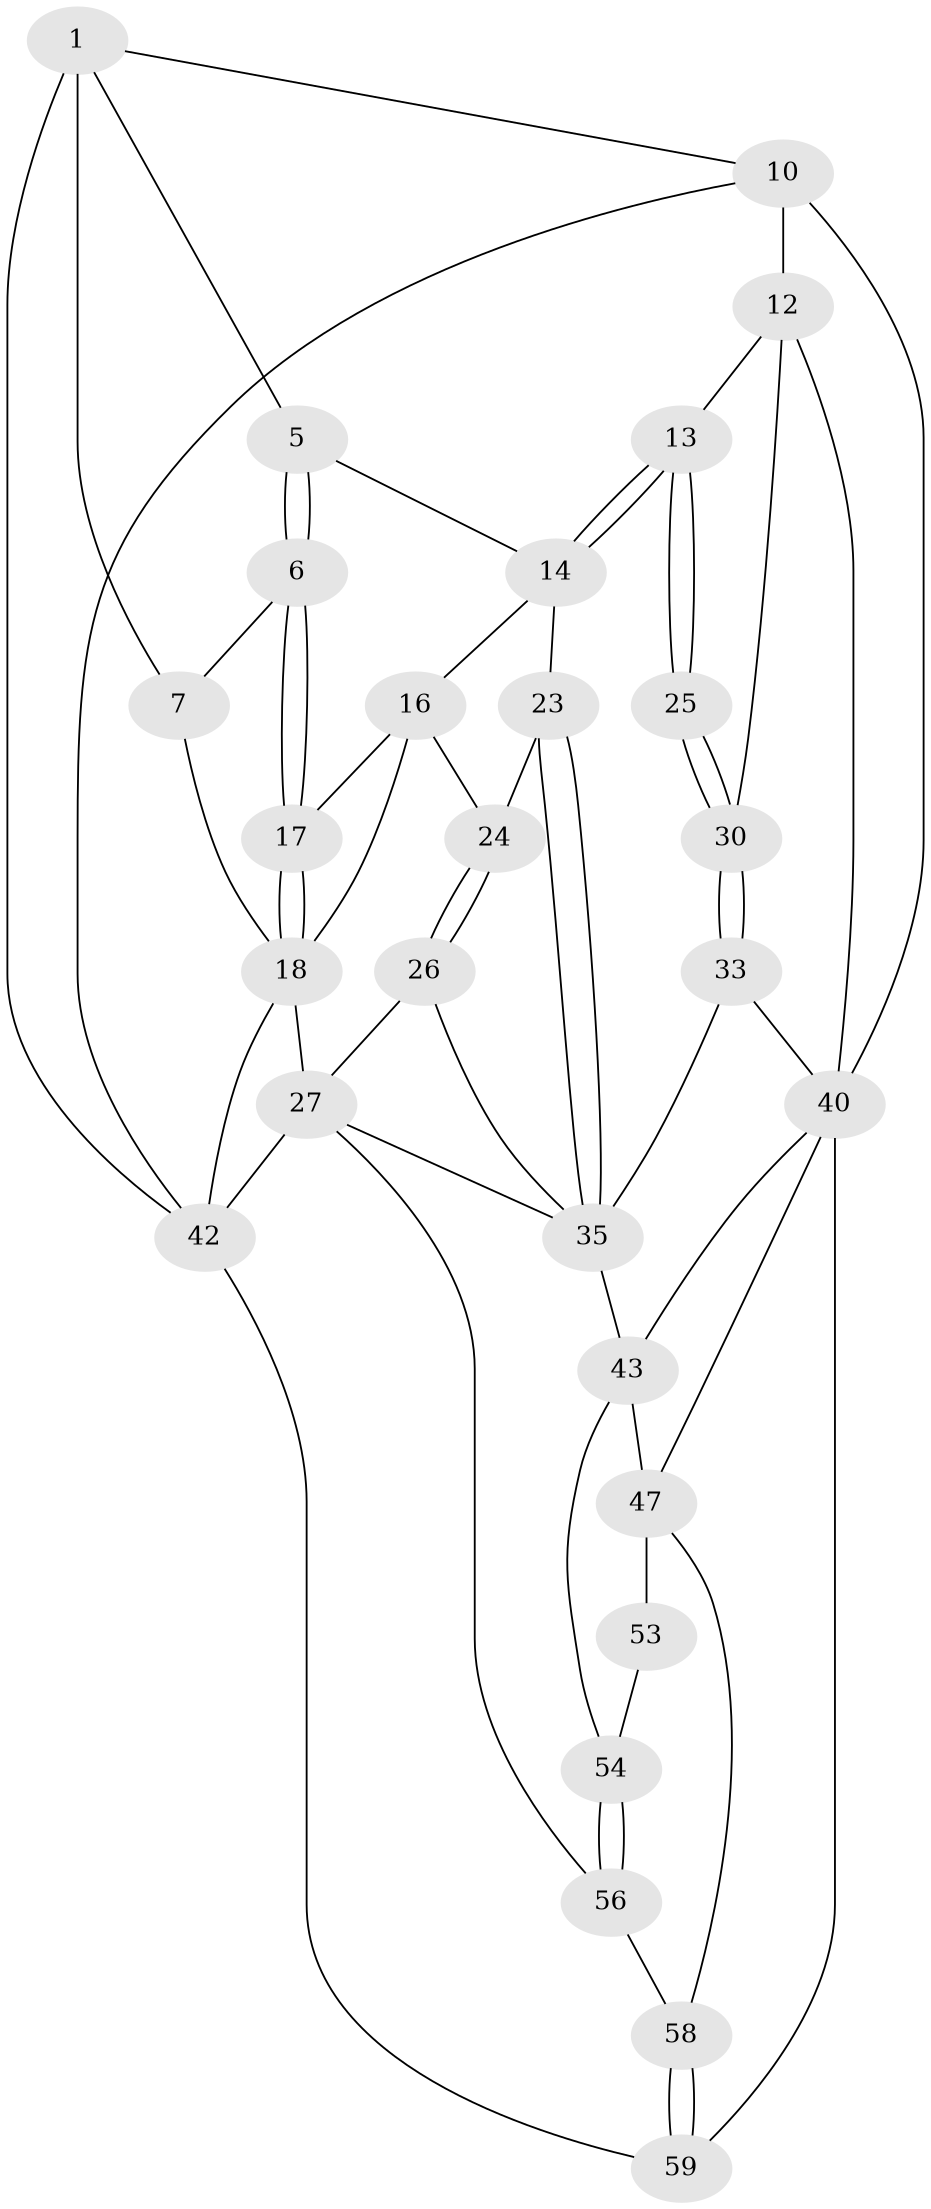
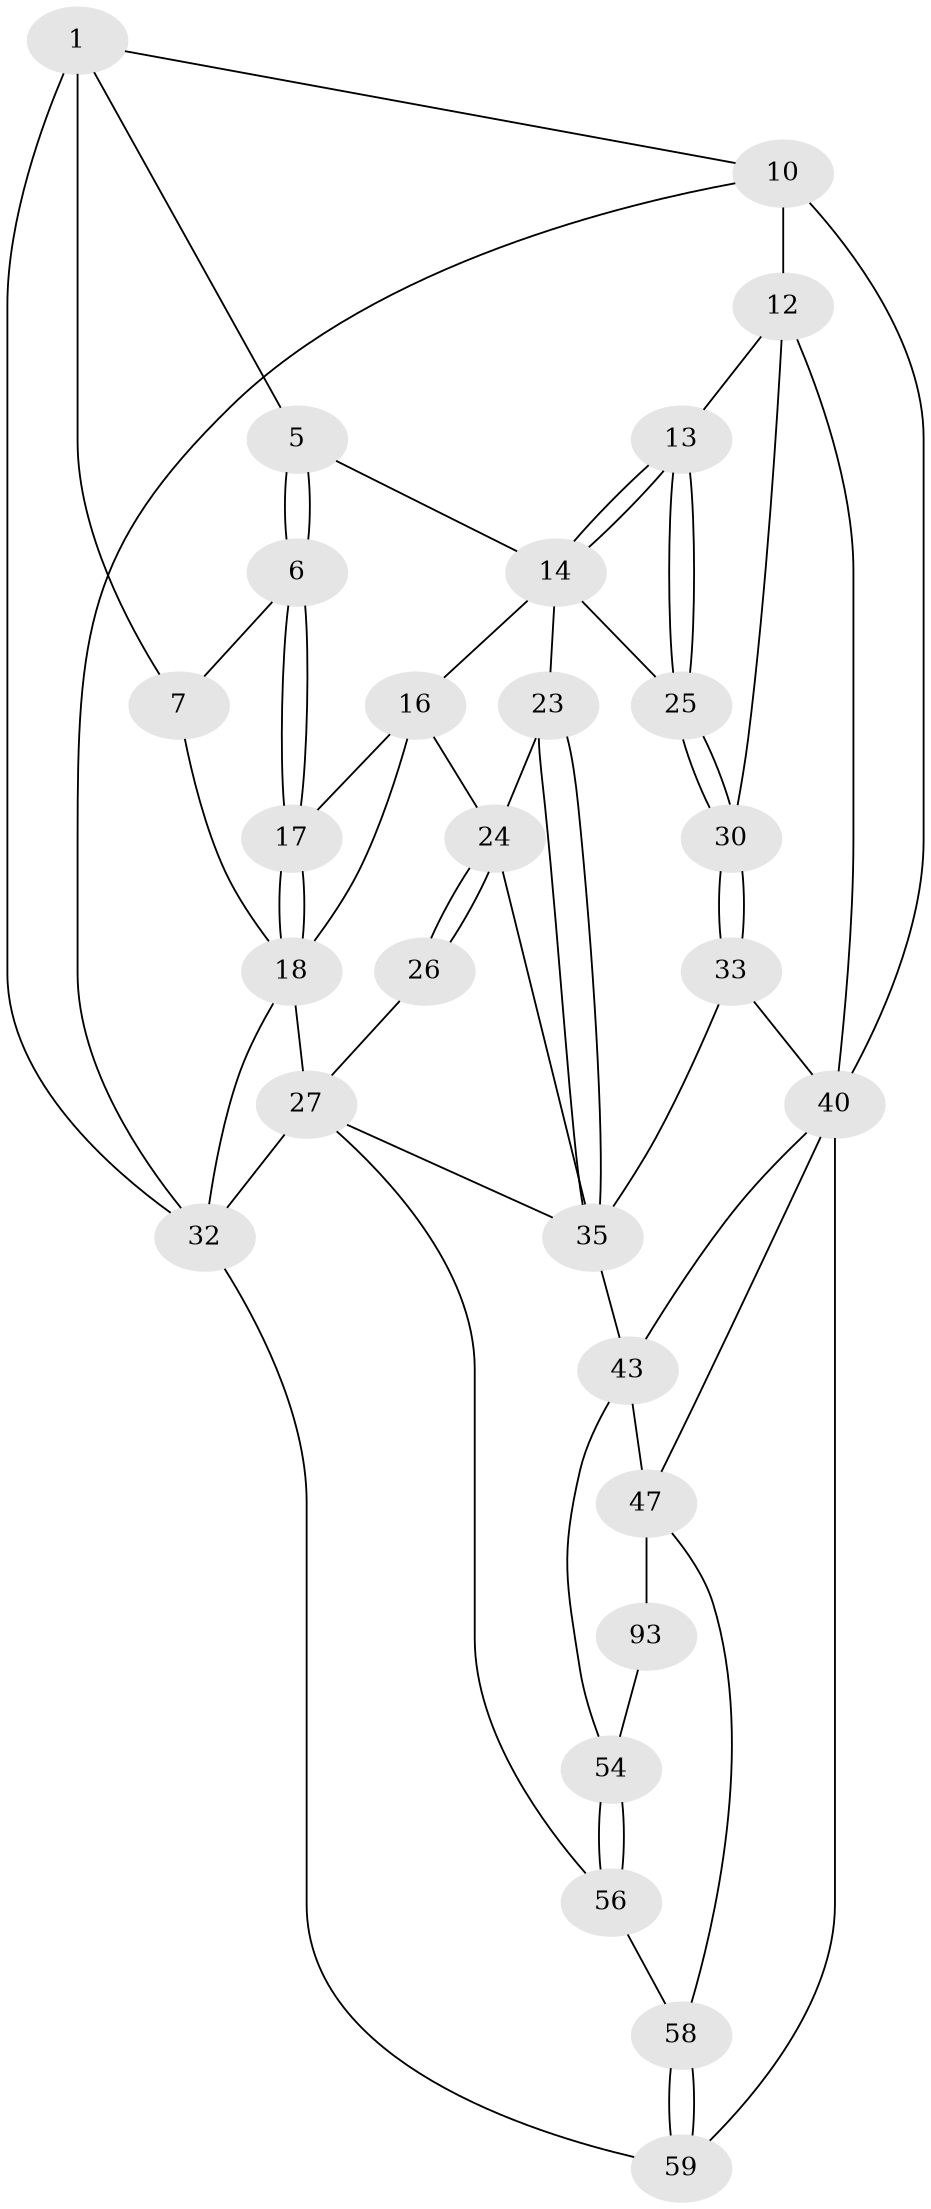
none -> (619, 639)
(487, 1115) -> (544, 1038)
(205, 1238) -> (205, 1238)
(647, 1637) -> (647, 1637)
